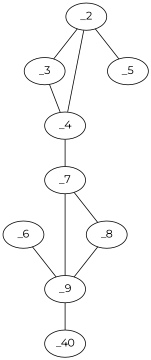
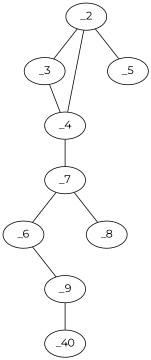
(65, 235) -> (44, 207)
(86, 262) -> none
